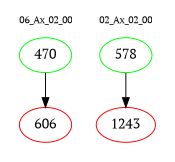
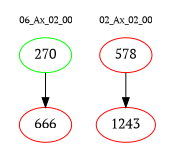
(45, 55) -> (45, 55)
(126, 55) -> (126, 55)
(45, 125) -> (45, 125)
